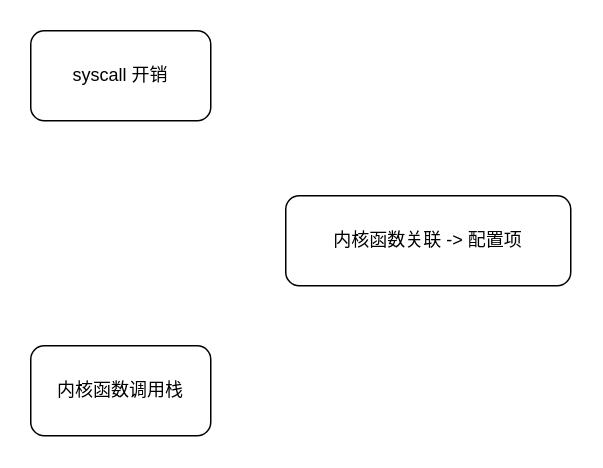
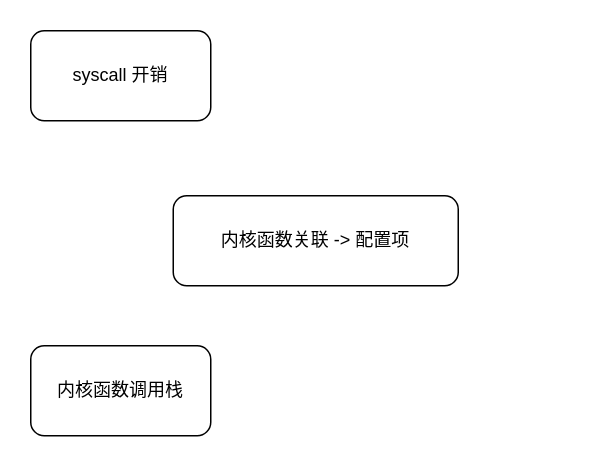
(428, 241) -> (316, 241)
